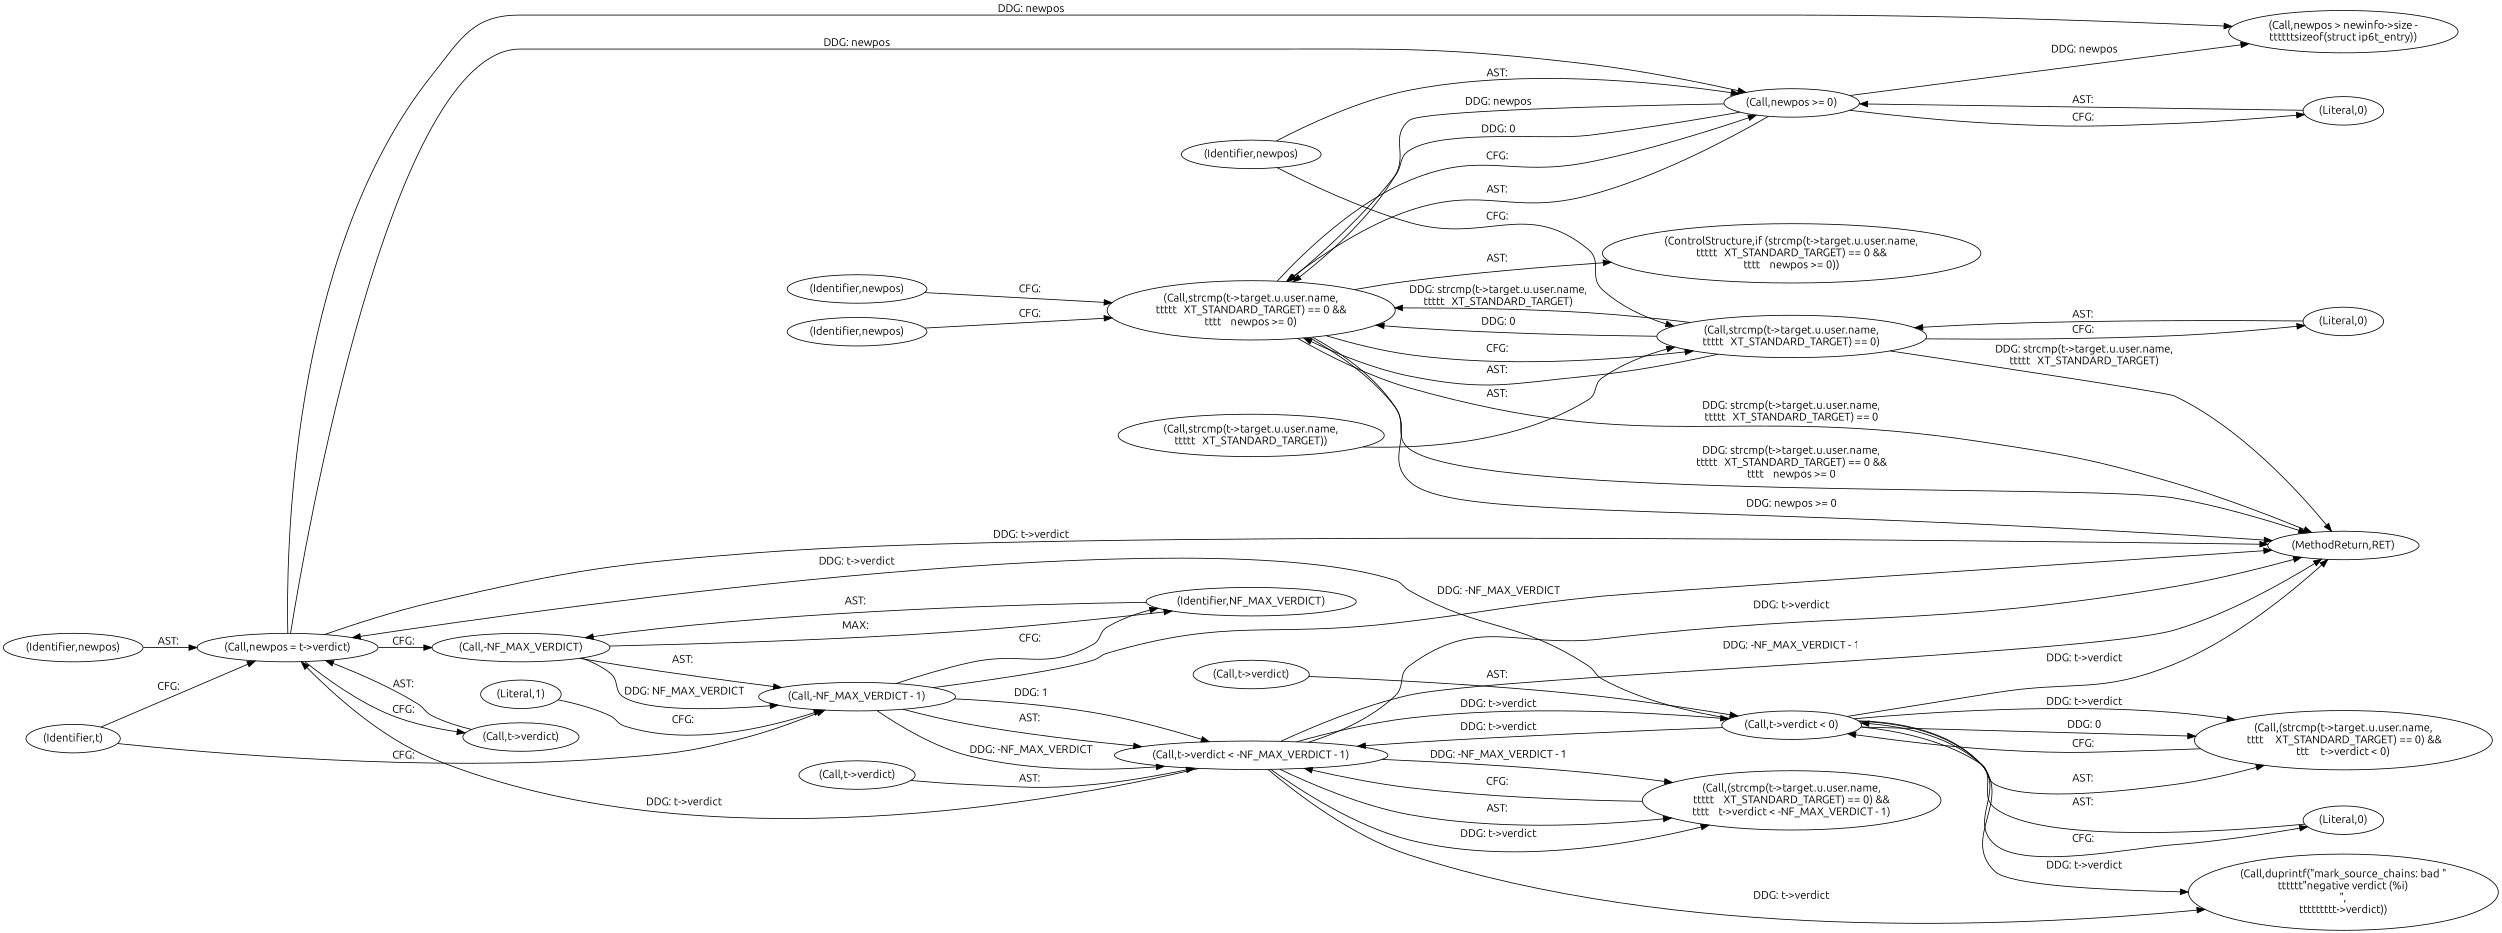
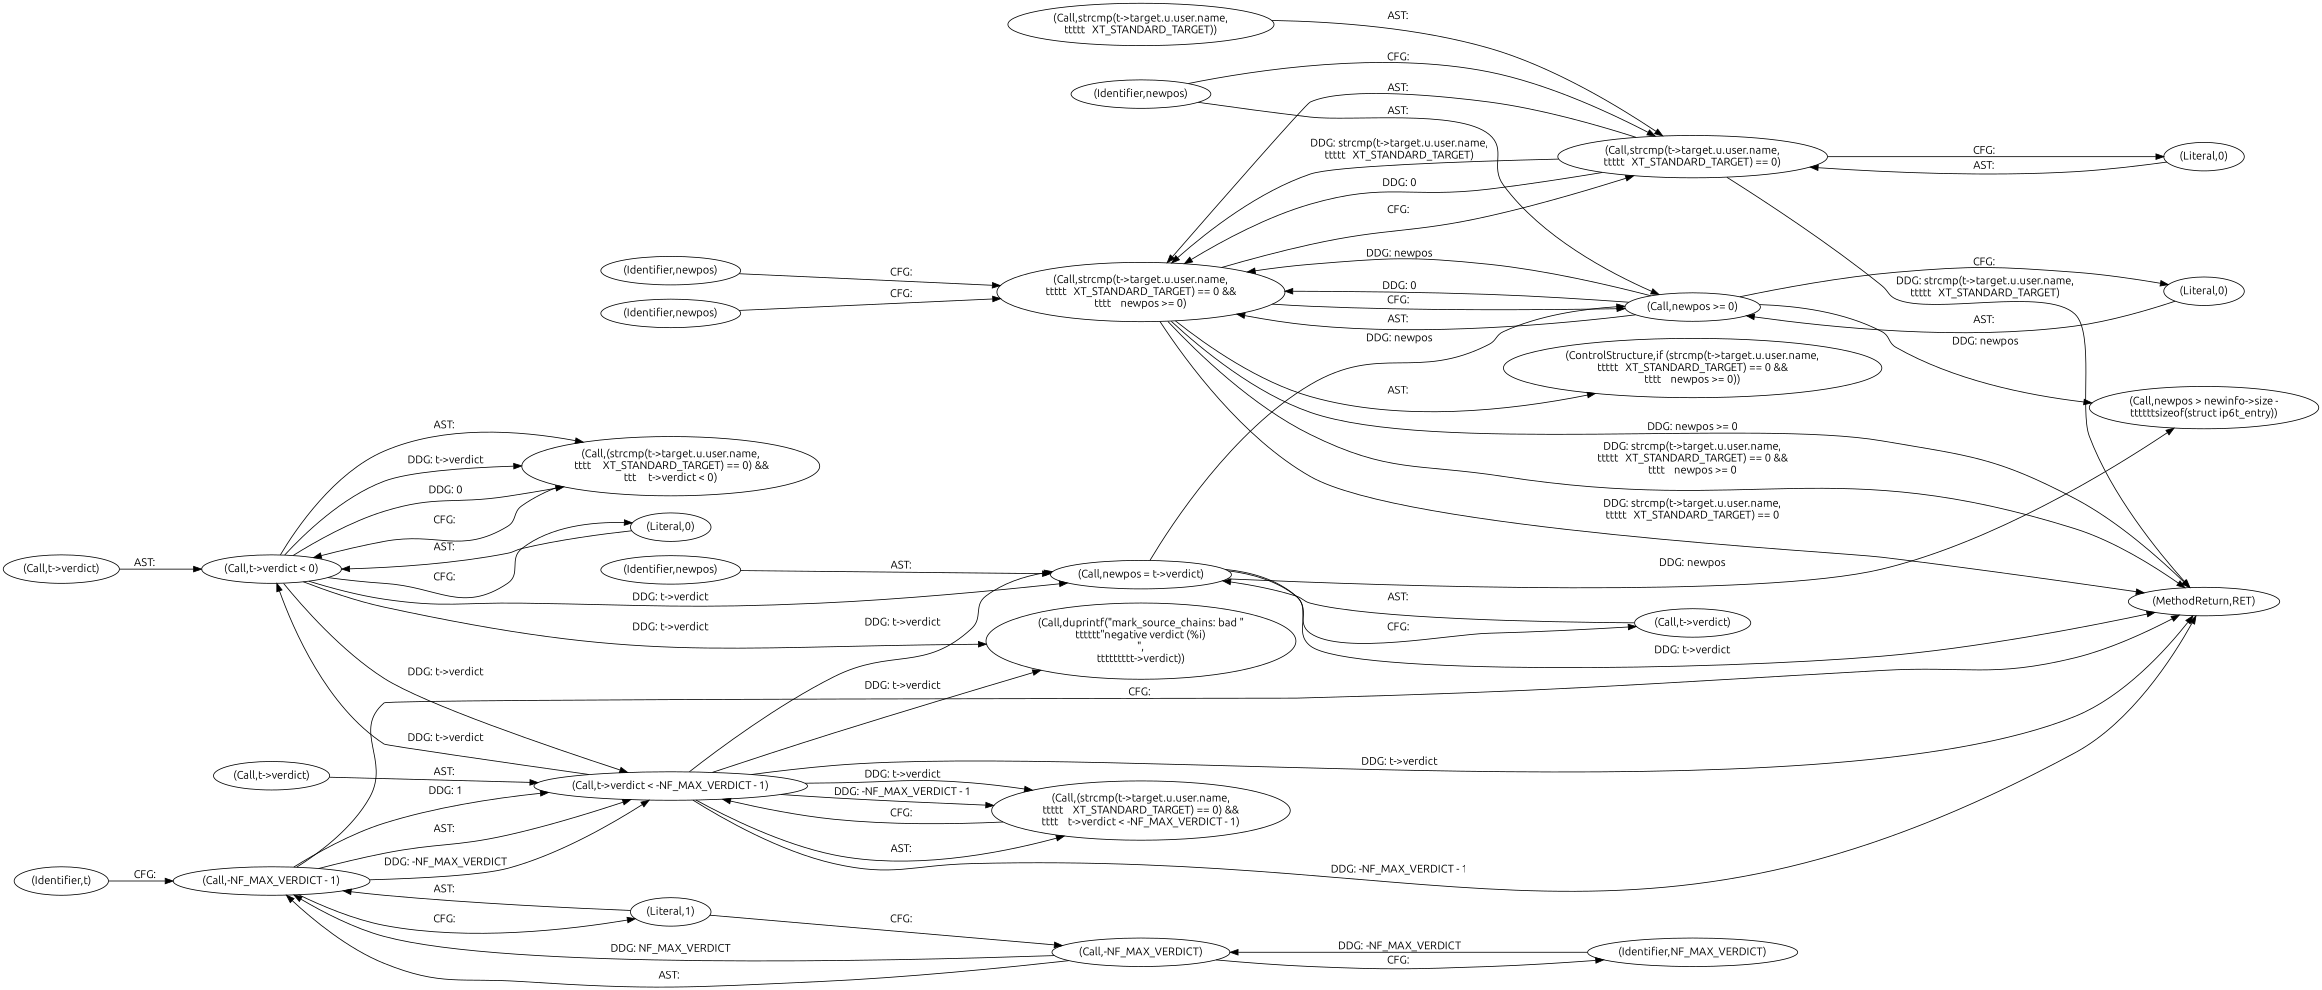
(1499, 591) -> (1141, 692)
(857, 601) -> (1400, 946)
(857, 626) -> (1400, 961)
(401, 648) -> (882, 930)
(1029, 659) -> (460, 933)
(2100, 684) -> none
(174, 696) -> none
(684, 720) -> (446, 889)
